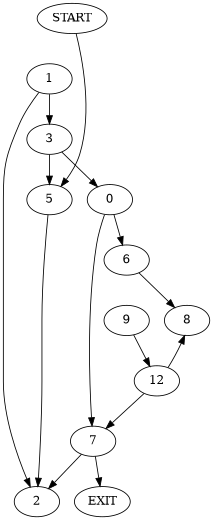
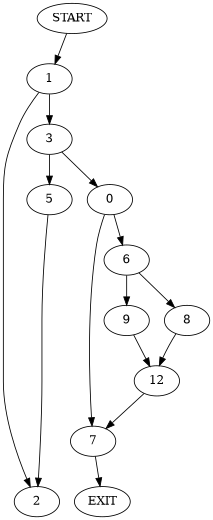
(86, 108) -> (62, 45)
none -> (127, 286)
(175, 356) -> (169, 346)
(68, 468) -> none
